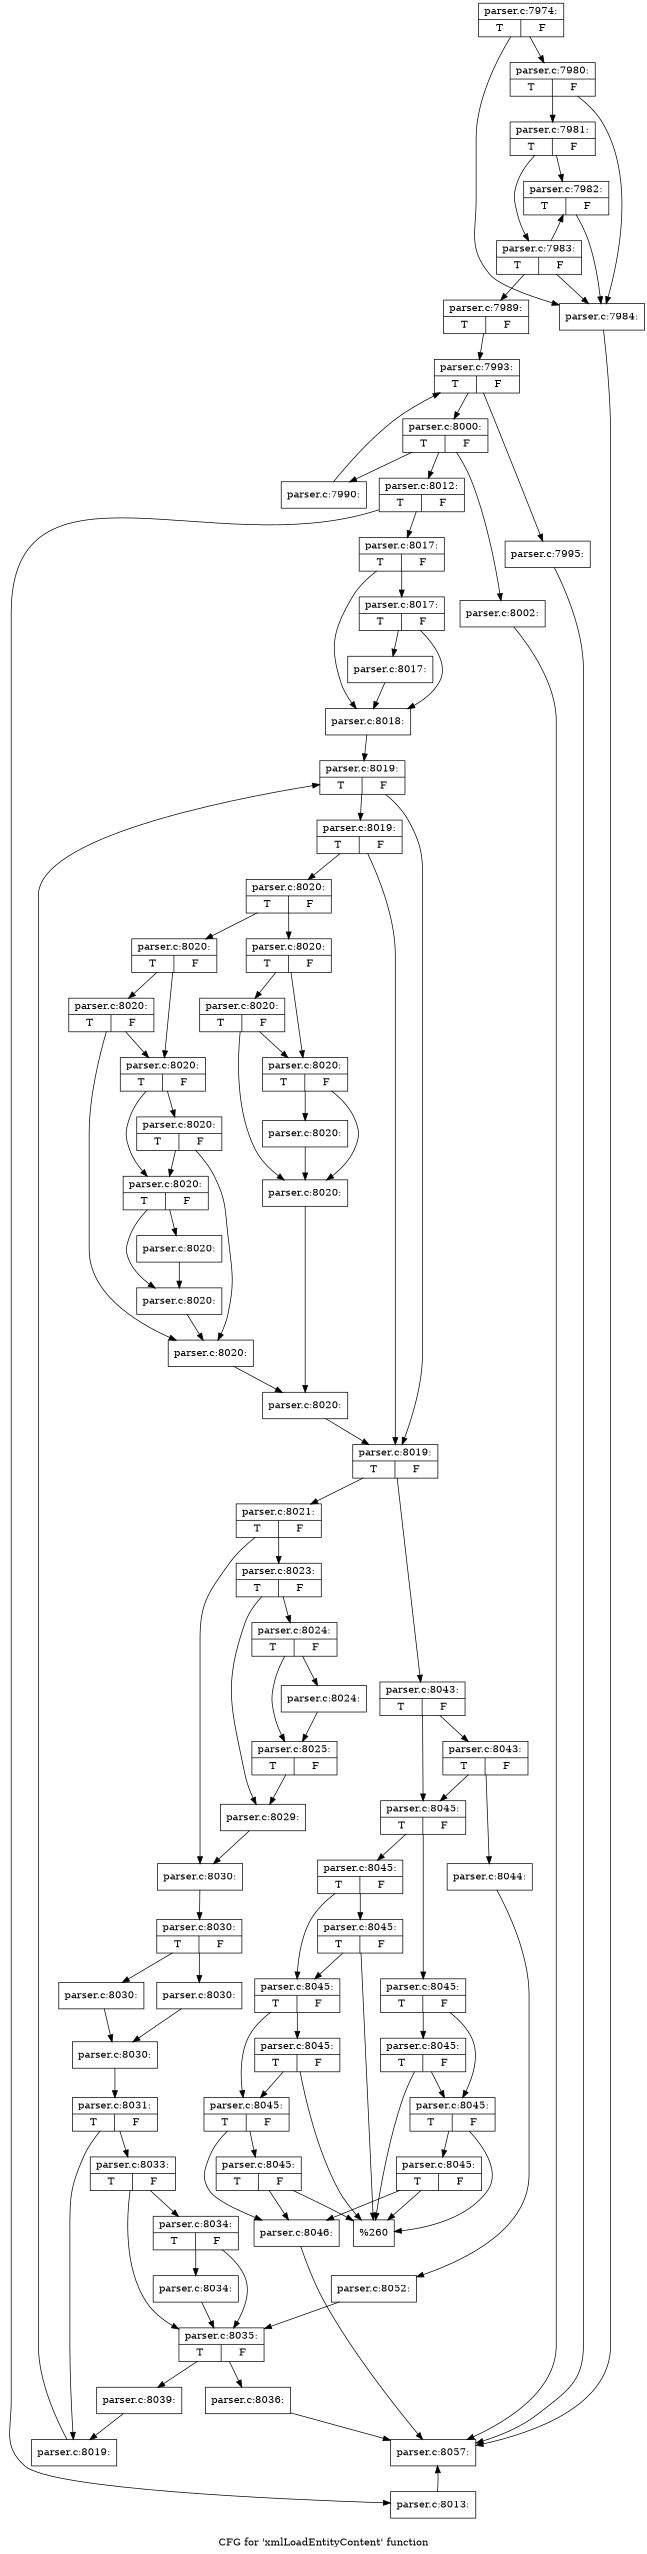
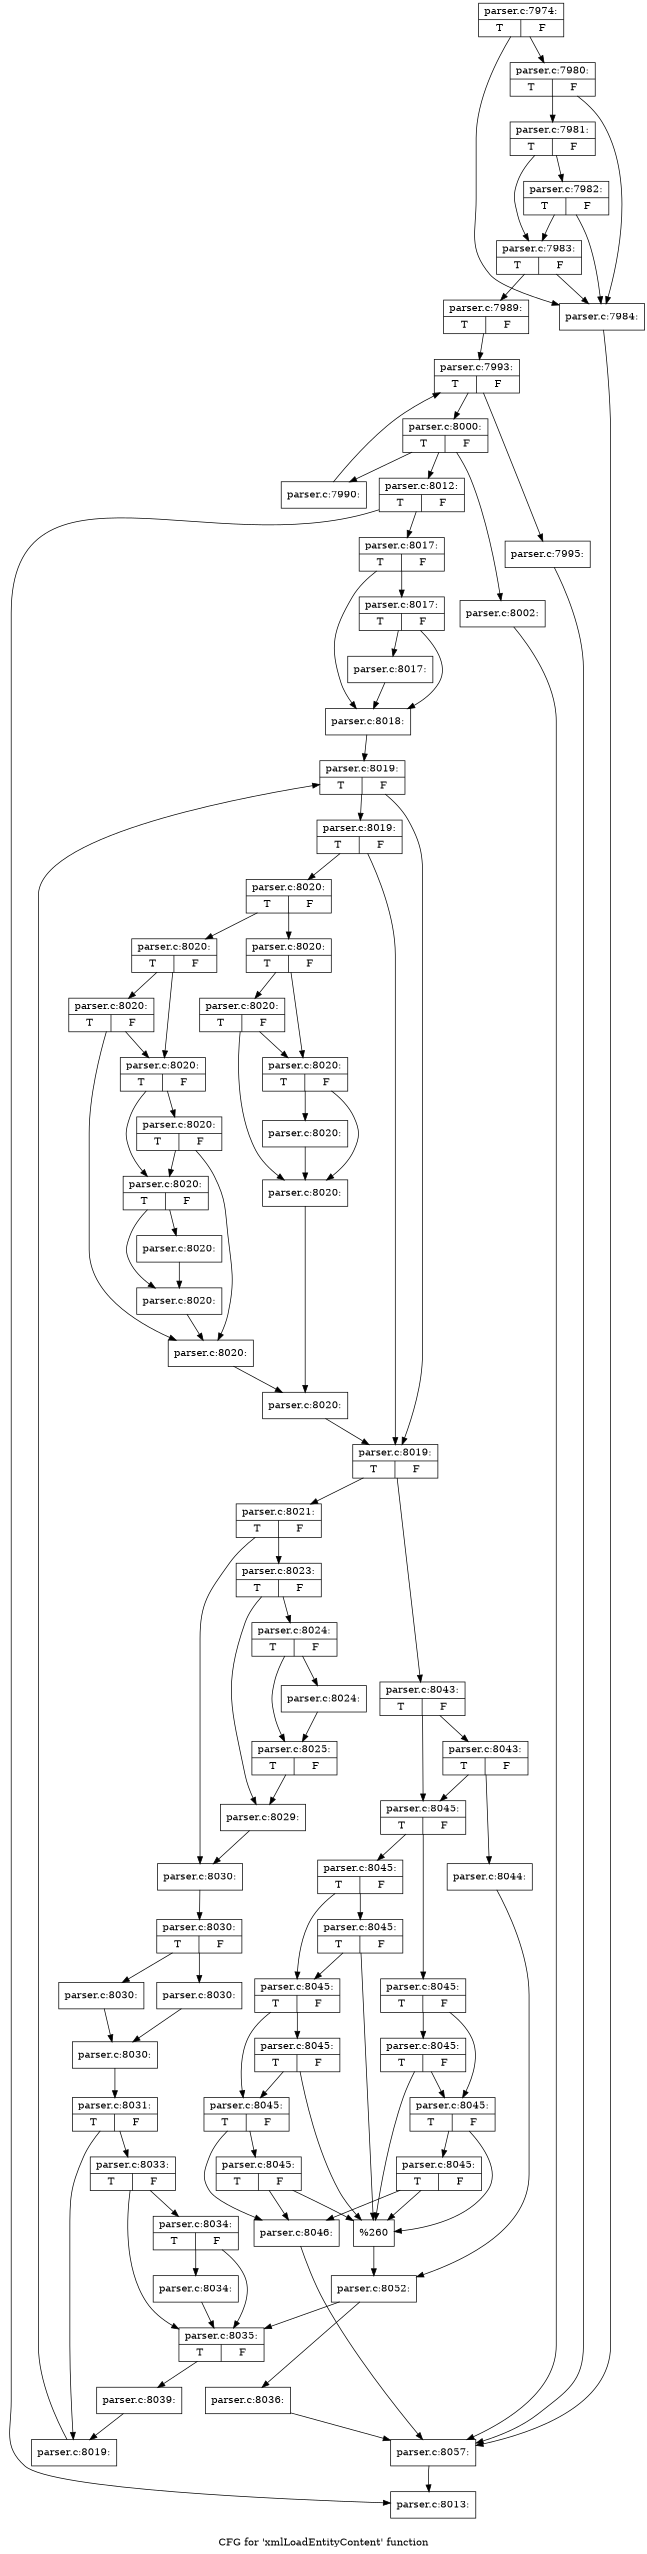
(556, 231) -> (549, 224)
none -> (374, 2257)
(234, 2371) -> (314, 2342)
(438, 2482) -> (428, 2475)
